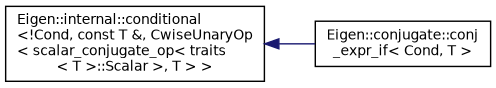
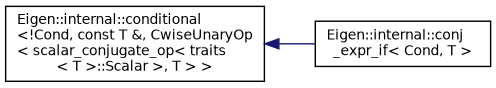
(403, 44) -> (403, 44)
